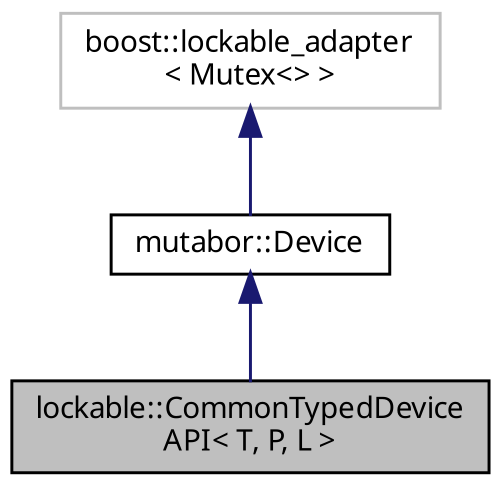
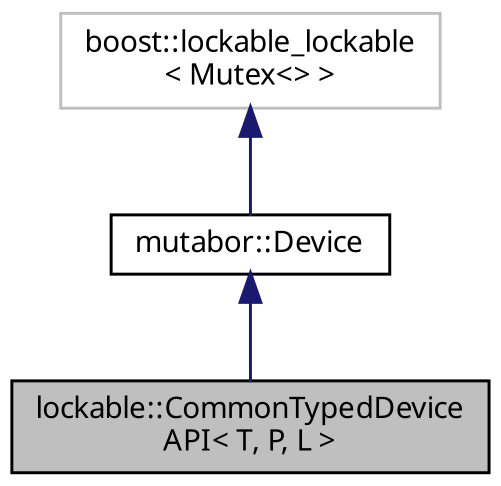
(250, 61) -> (250, 61)
